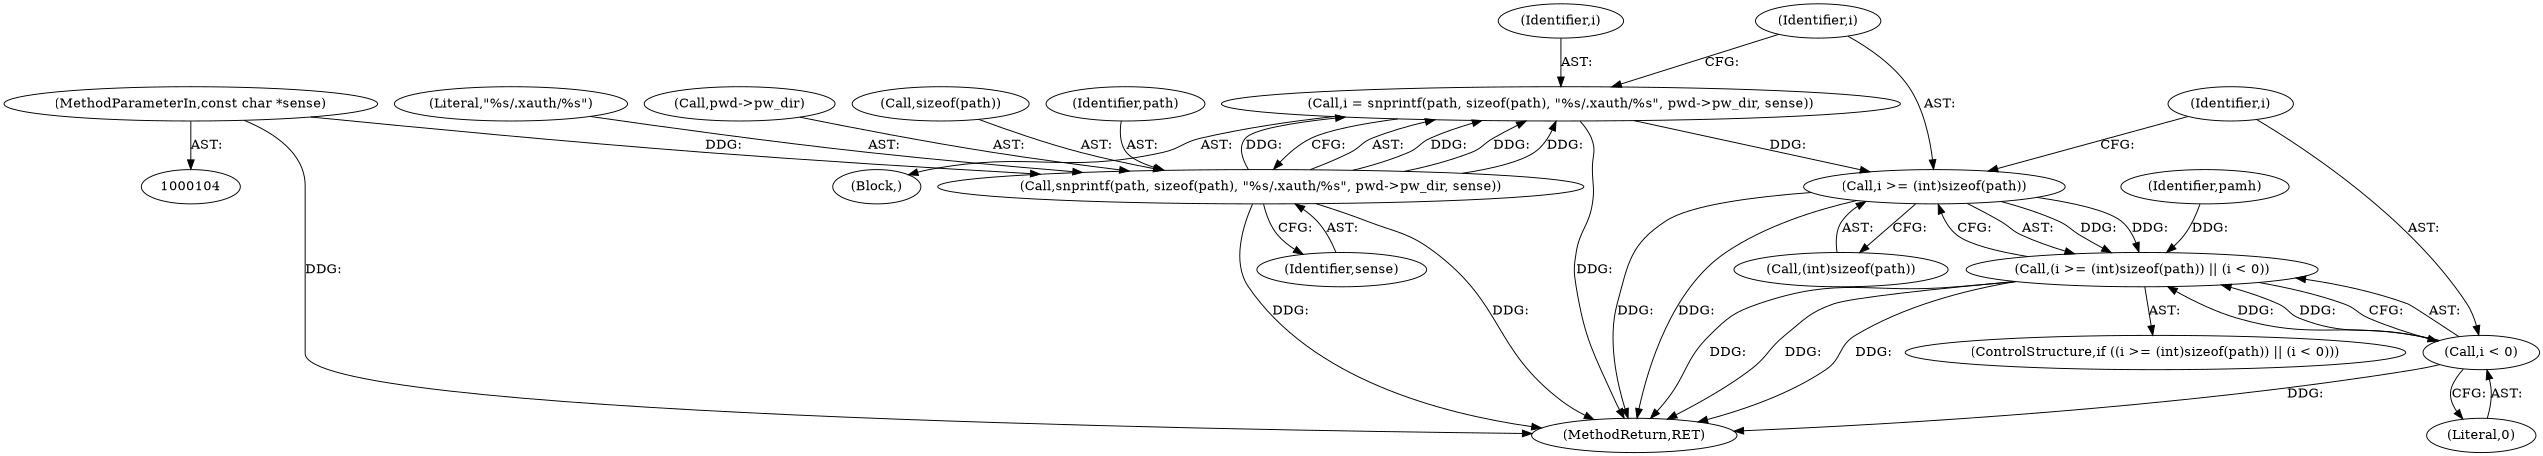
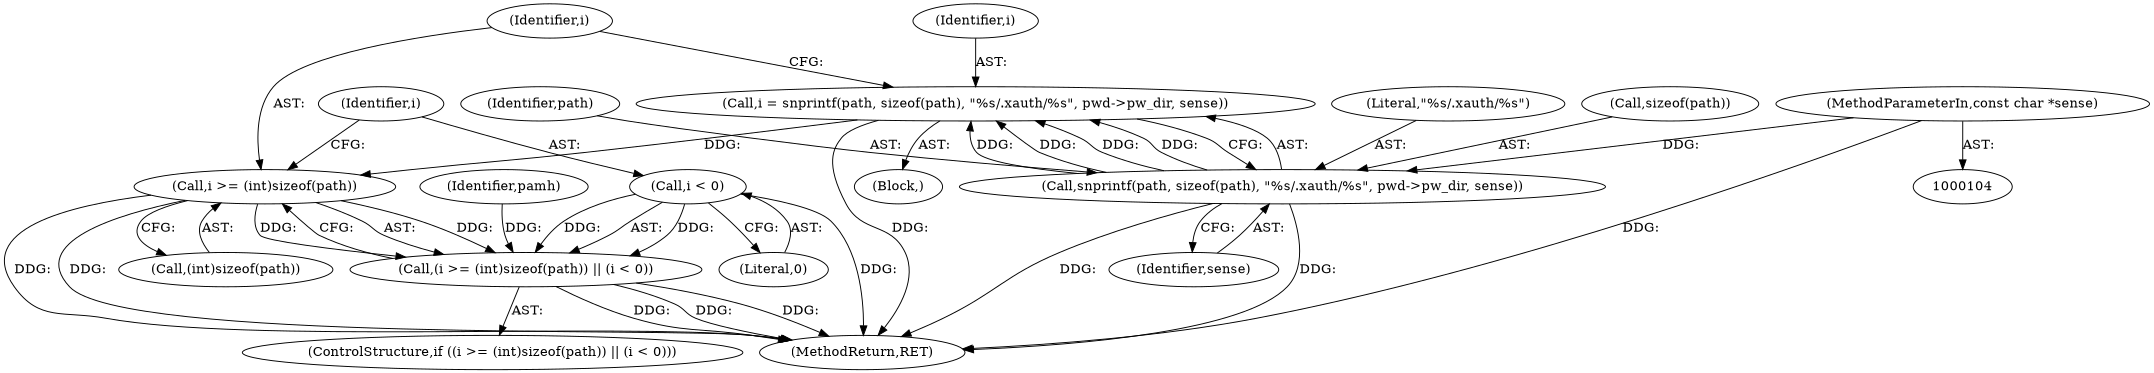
(740, 104) -> none
(2346, 305) -> none
